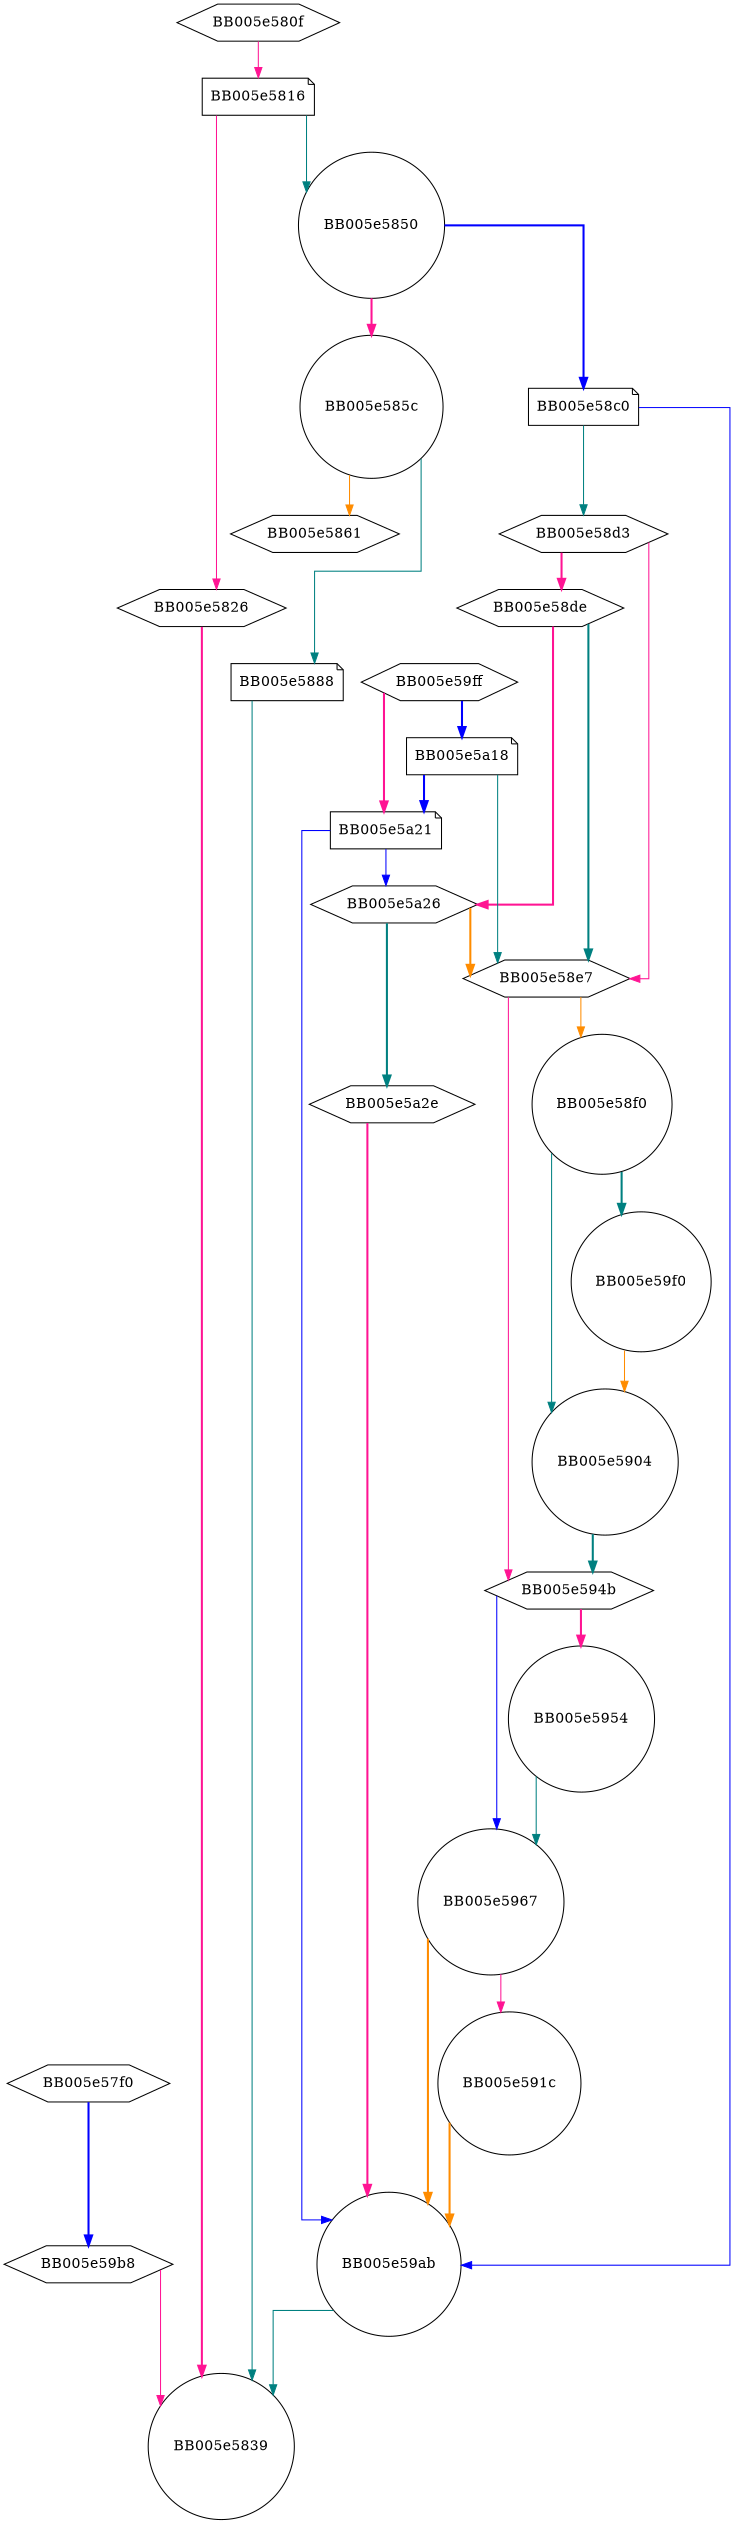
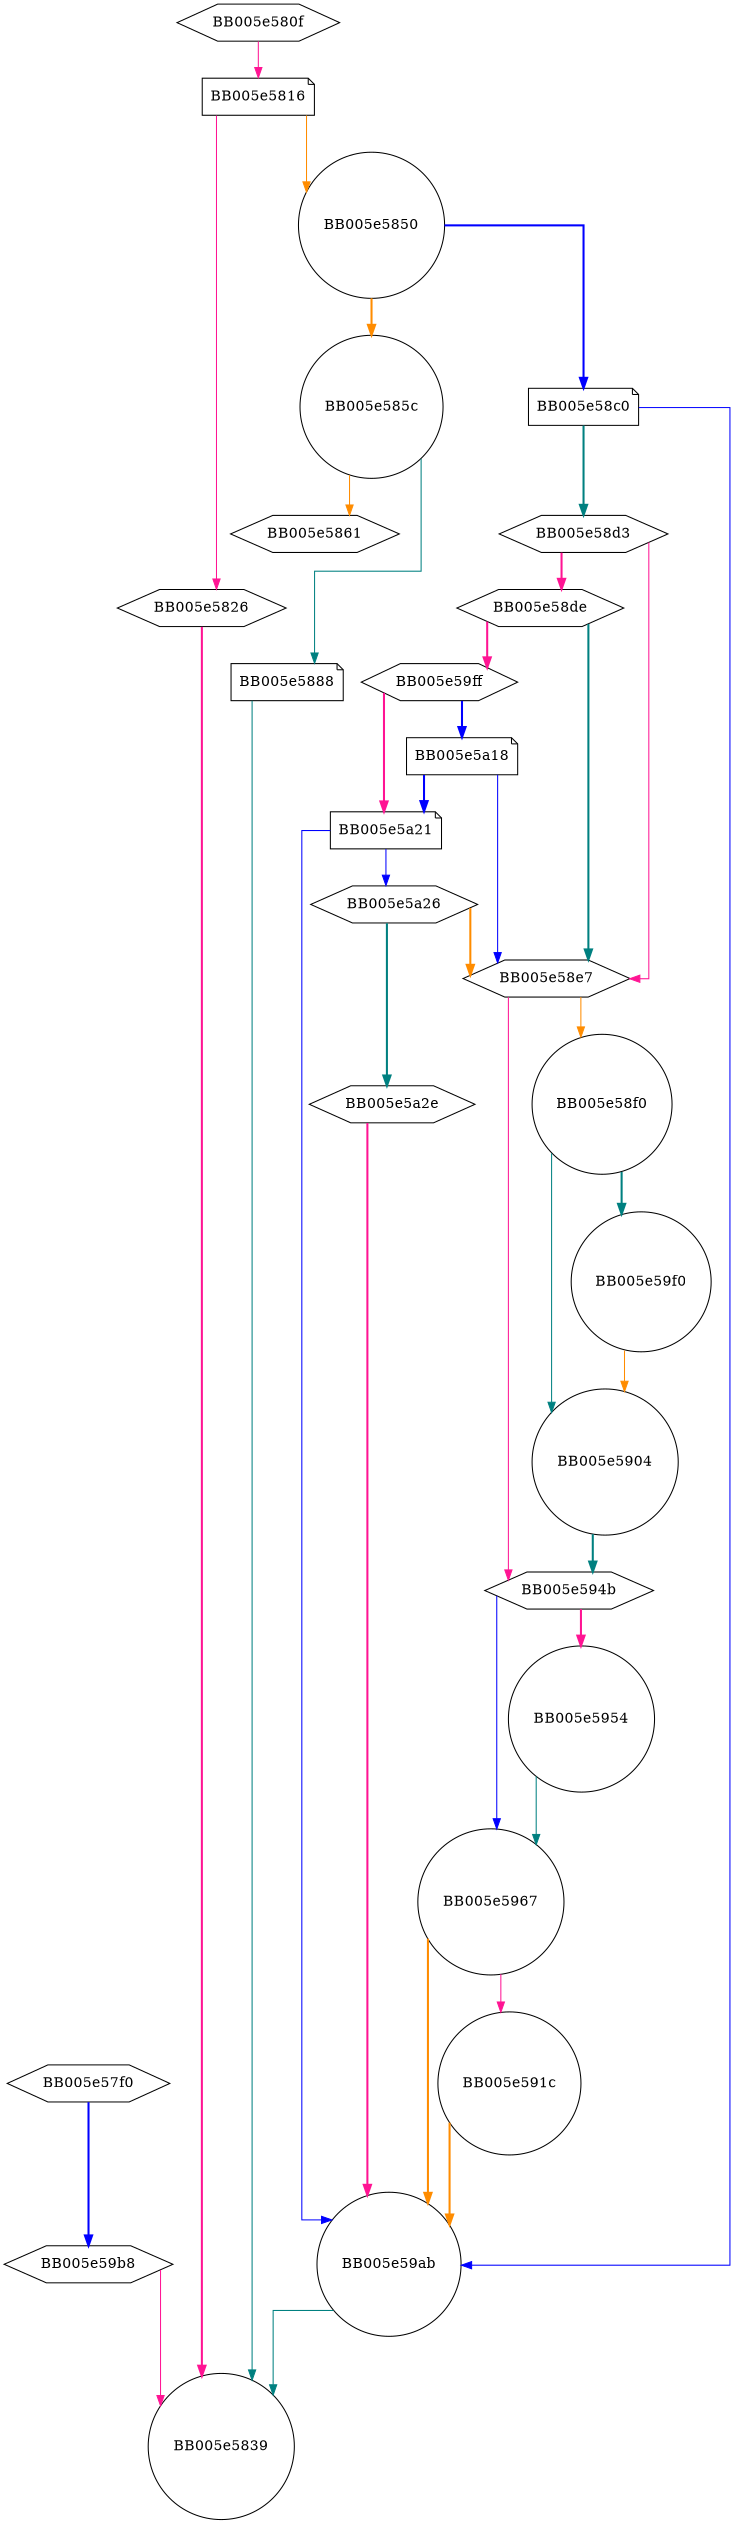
(307, 149) -> (307, 149)
(372, 312) -> (372, 312)
(584, 465) -> (584, 465)
(553, 798) -> (487, 639)
(498, 864) -> (498, 864)
